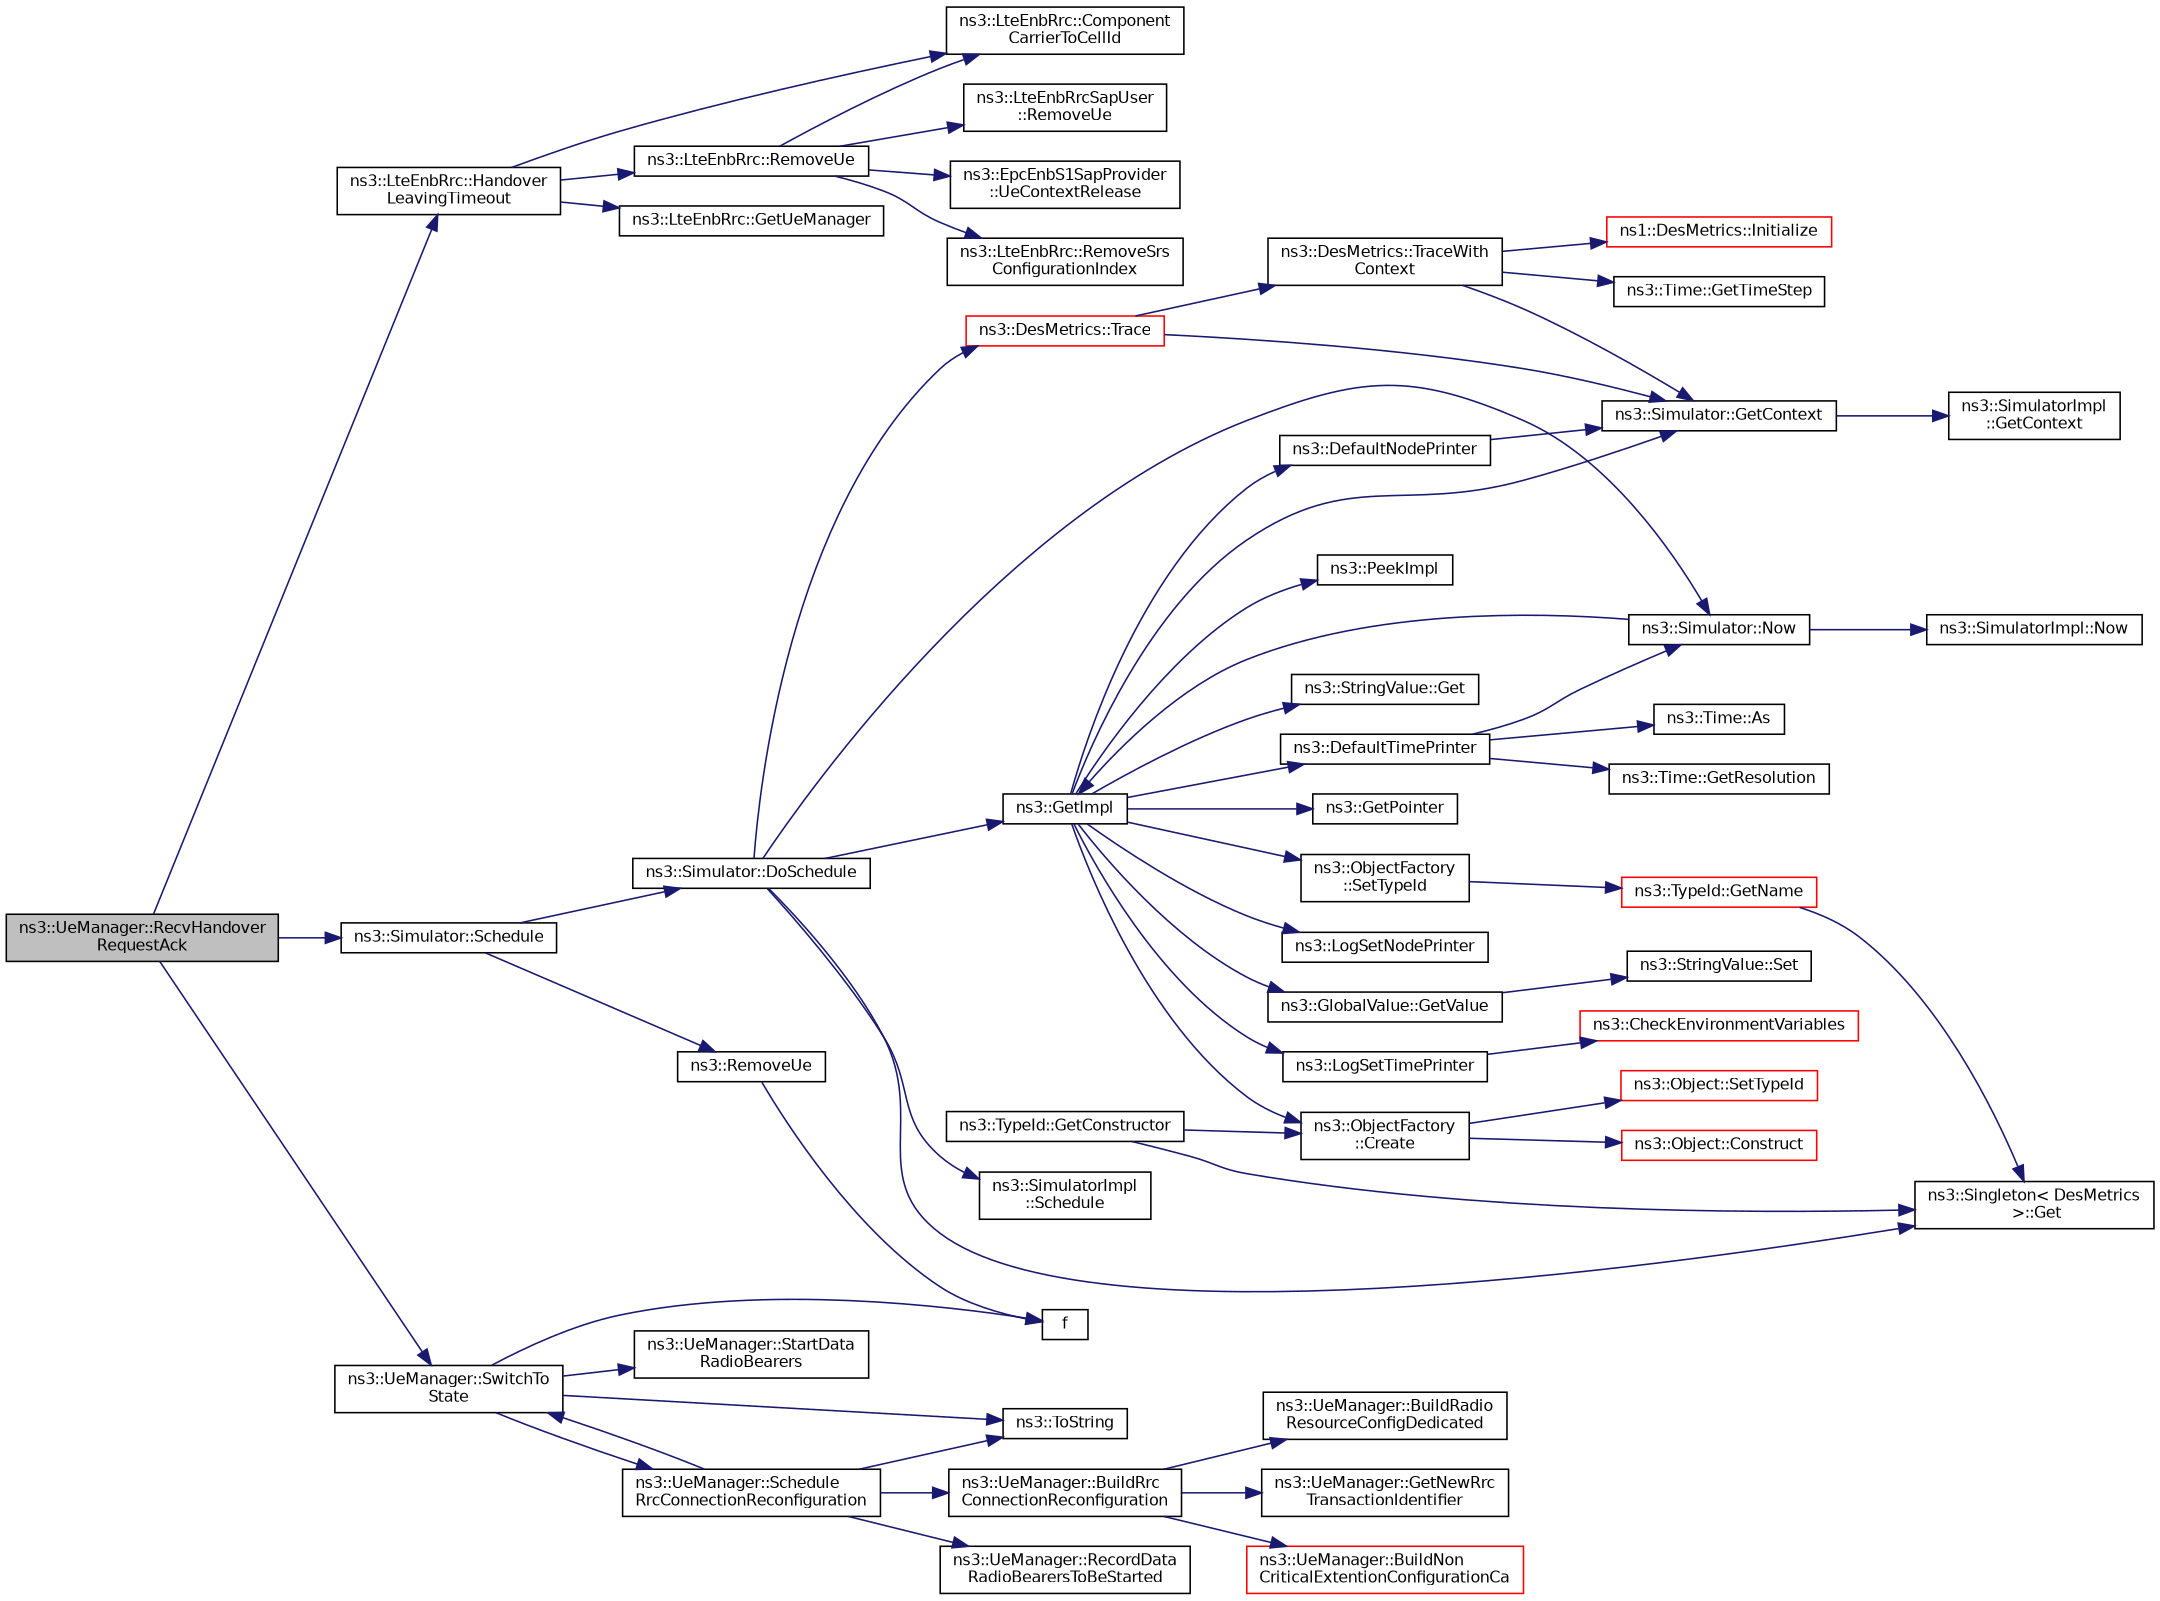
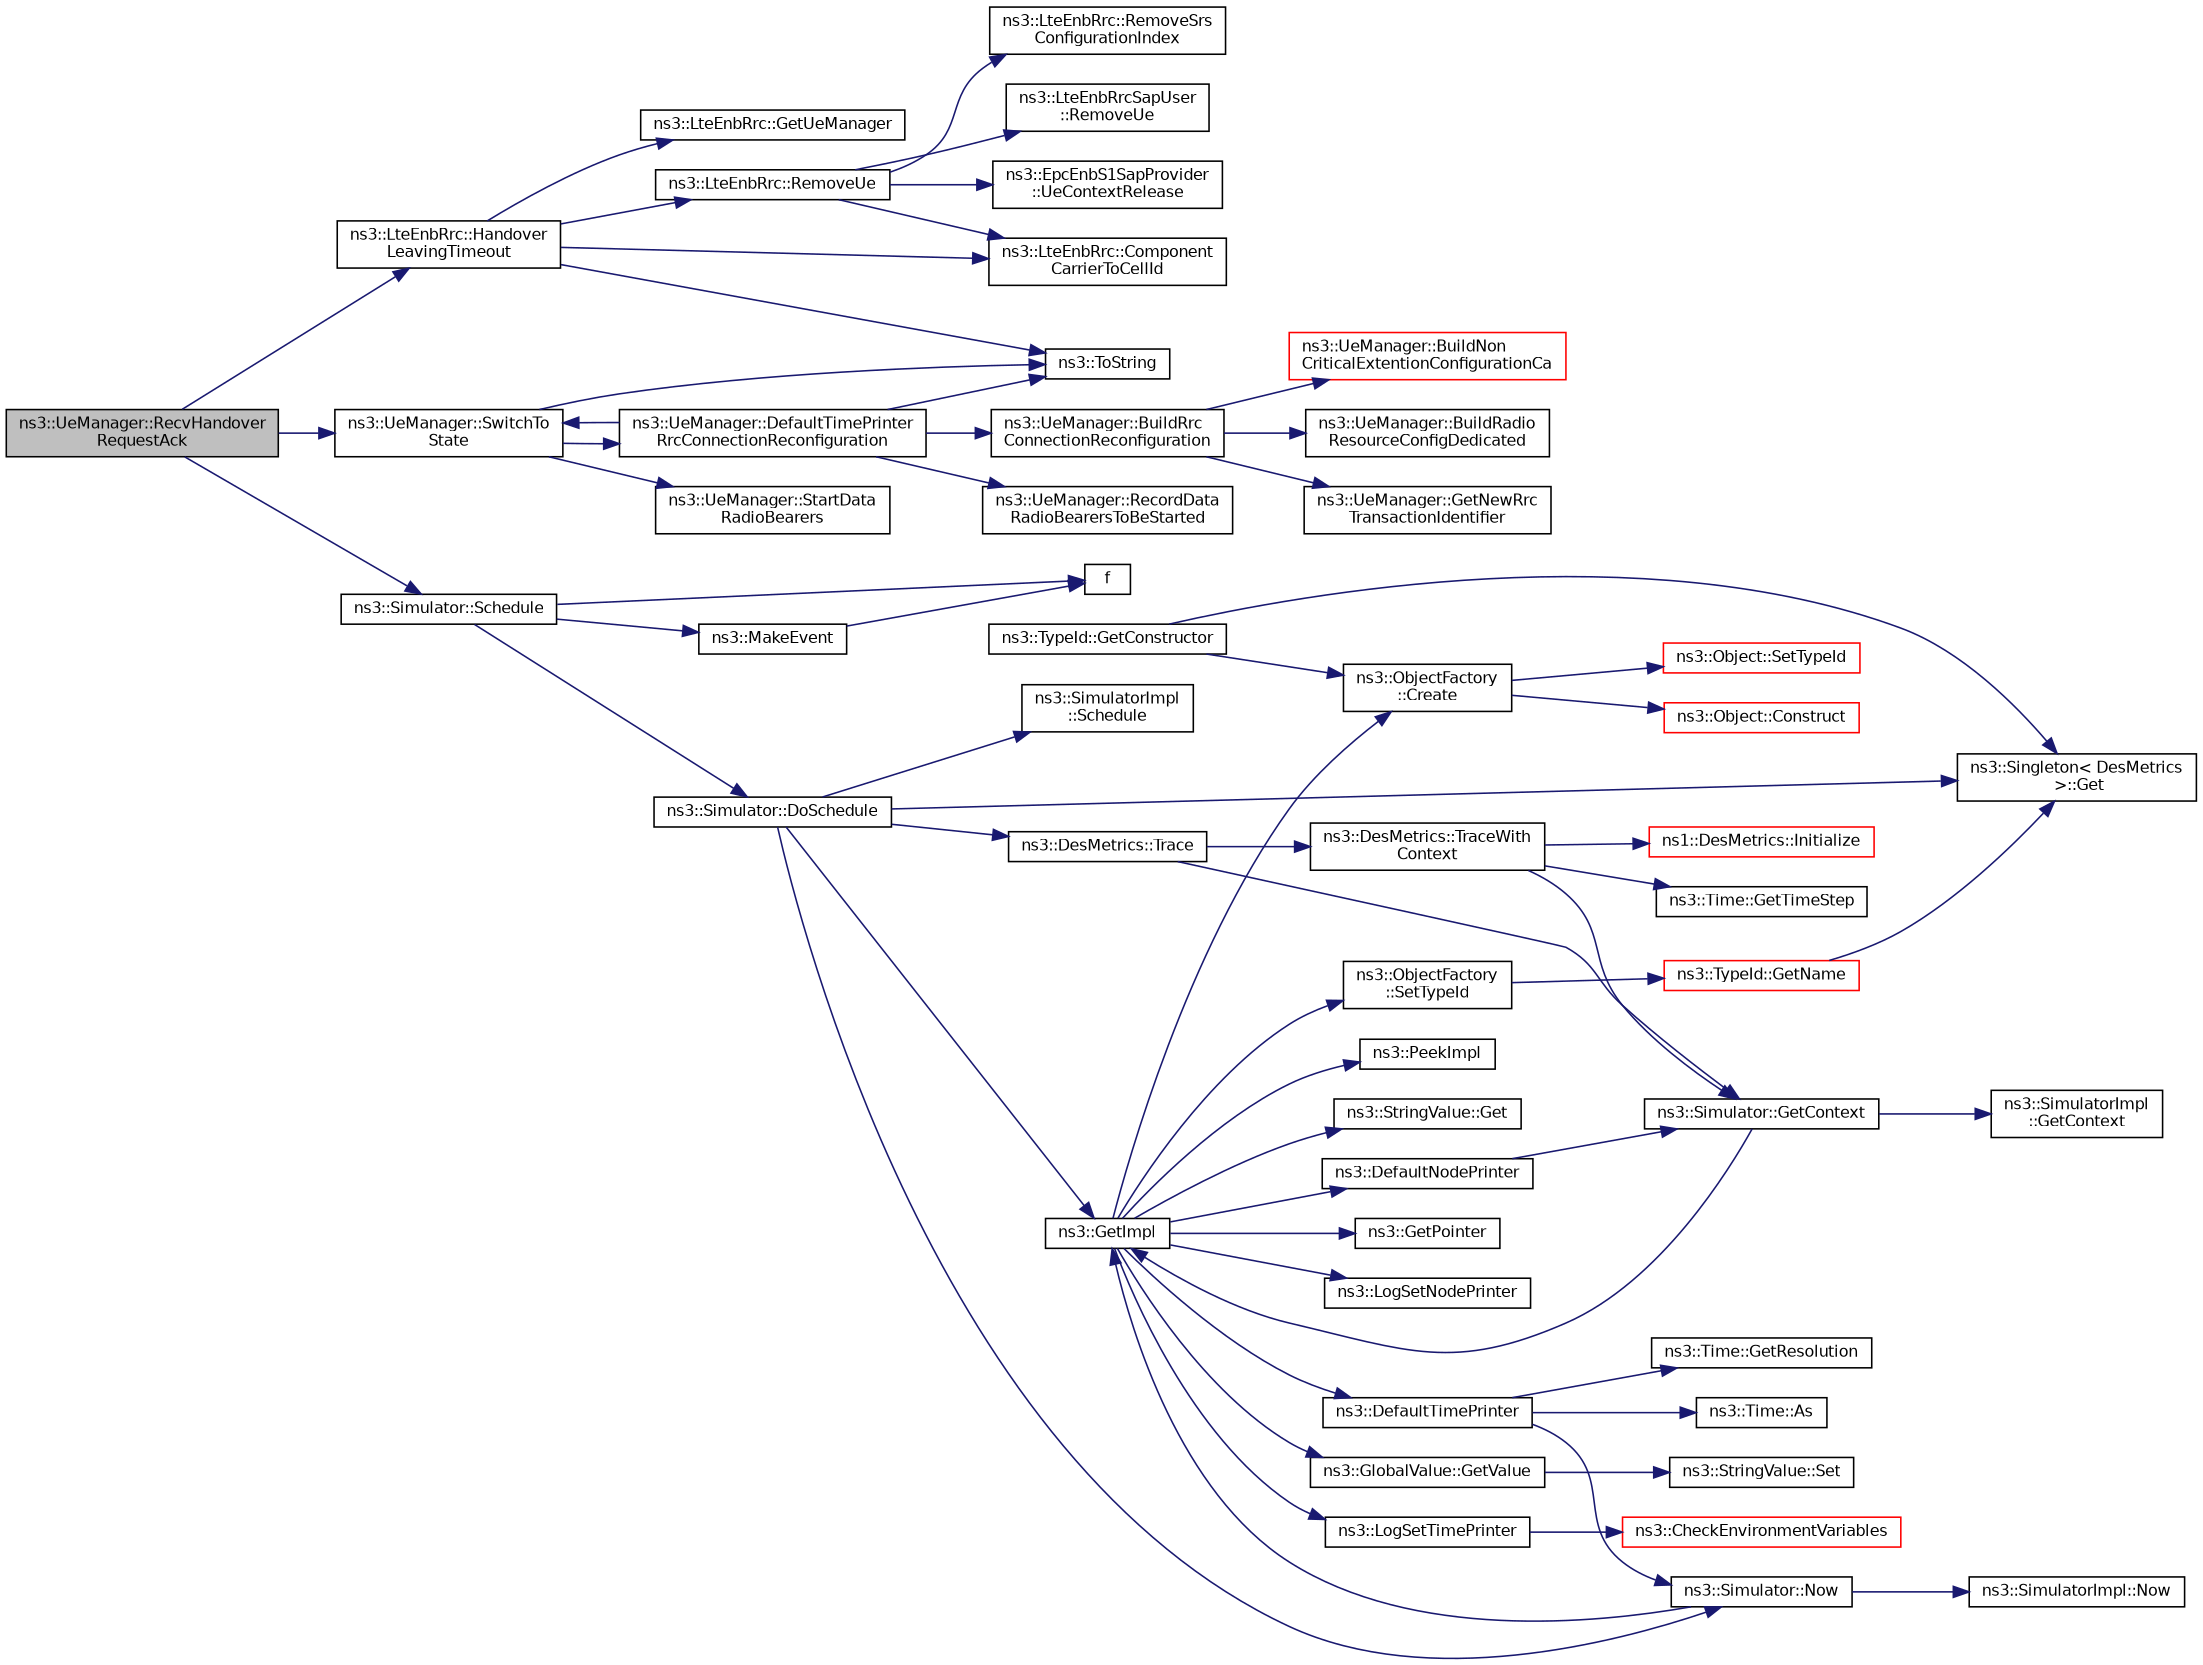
none -> (795, 307)
(1065, 331) -> (1108, 847)
(1300, 512) -> (1485, 1349)
(752, 1067) -> (773, 639)
(754, 1300) -> (813, 593)
(752, 1493) -> (773, 433)
